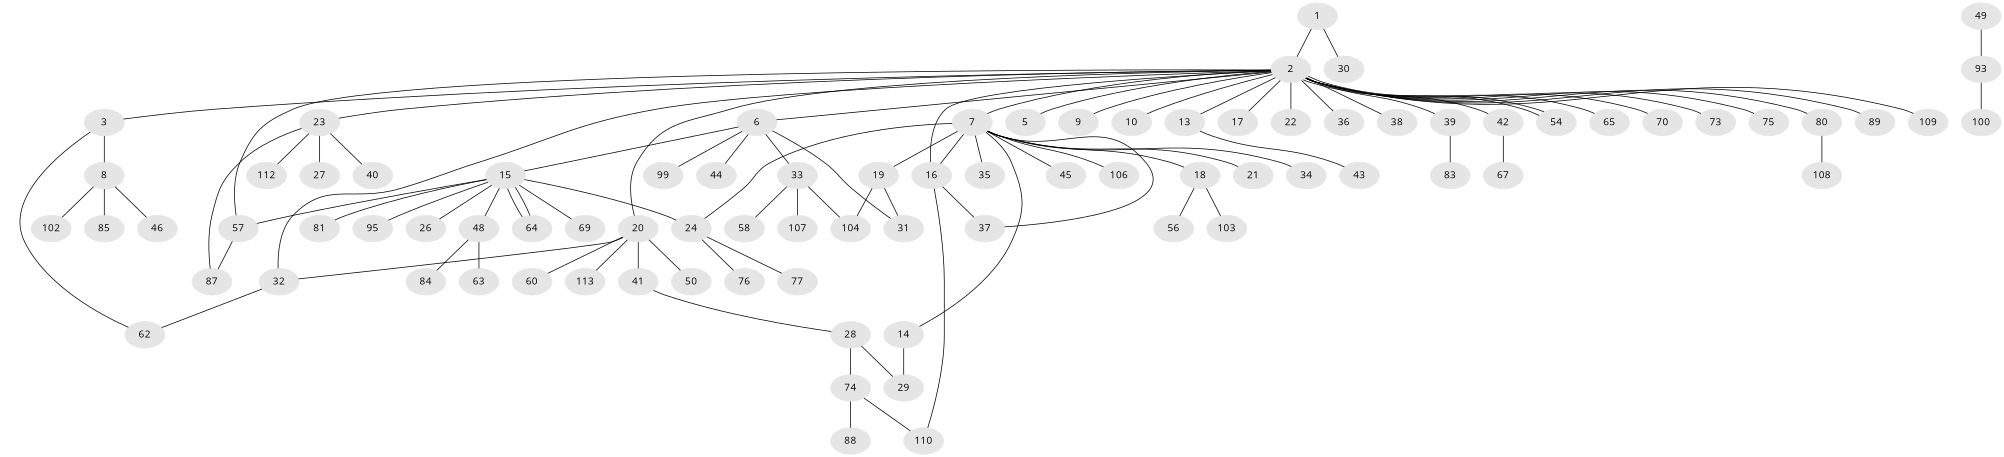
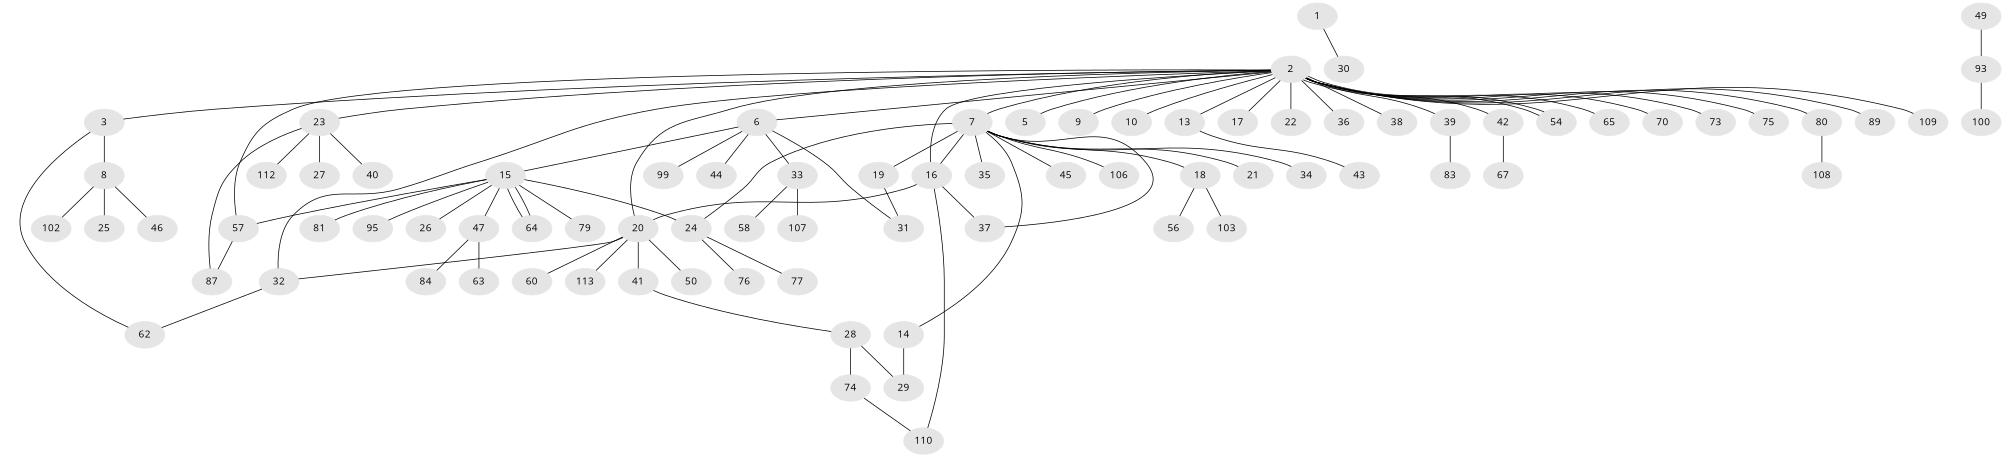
(1304, 43) -> none
none -> (785, 202)
(104, 229) -> (104, 229)
(479, 229) -> (479, 229)
(585, 229) -> (585, 229)
(851, 229) -> none
(851, 441) -> none
